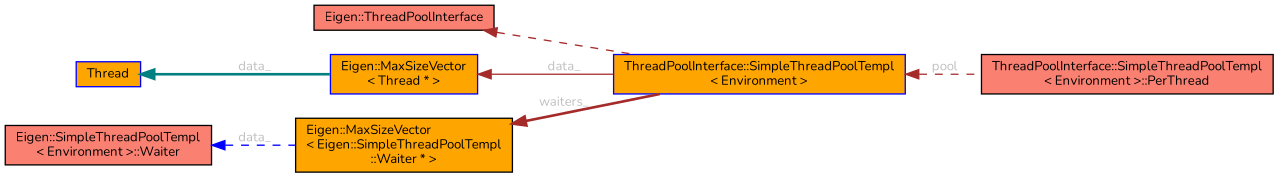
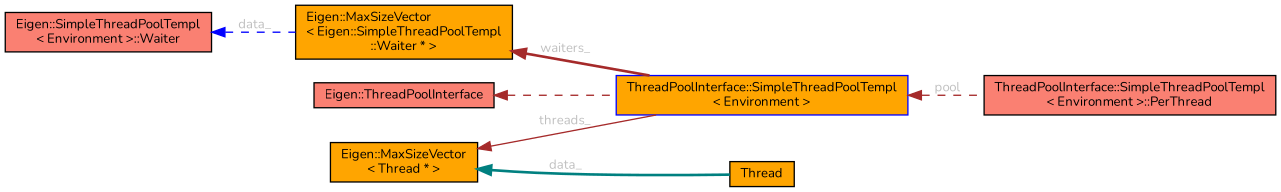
(563, 67) -> (564, 121)
(108, 74) -> (762, 174)
(242, 74) -> (611, 175)
(404, 74) -> (404, 162)
